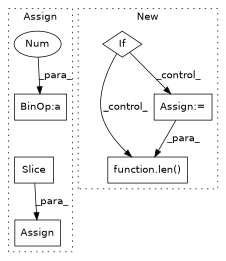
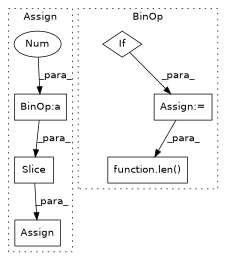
(148, 17) -> (148, 17)
(178, 76) -> (178, 76)
(101, 105) -> none
none -> (38, 135)
